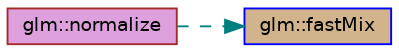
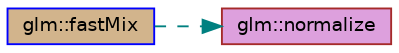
(201, 26) -> (178, 26)
